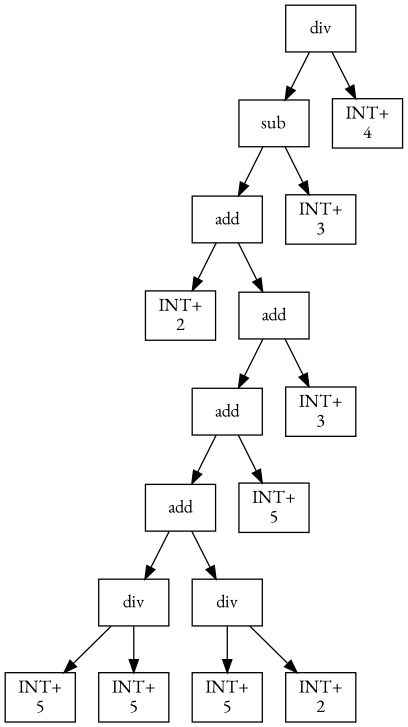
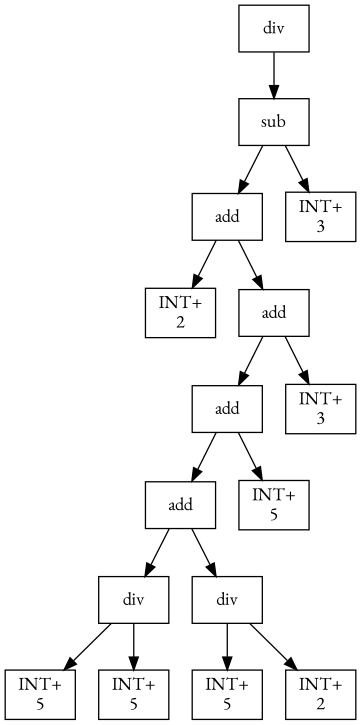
(368, 123) -> none
